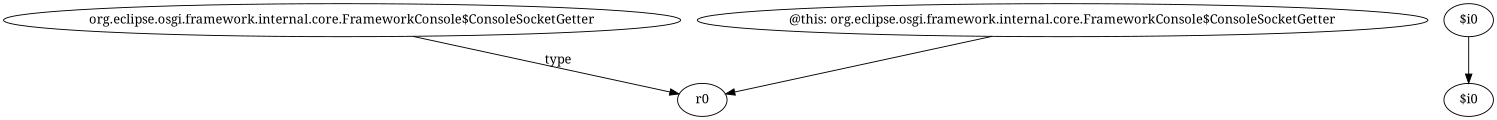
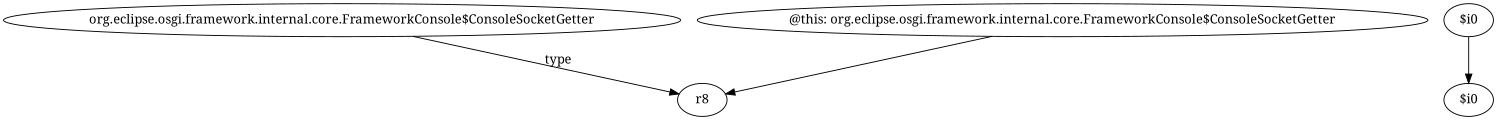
(702, 100) -> (702, 100)
